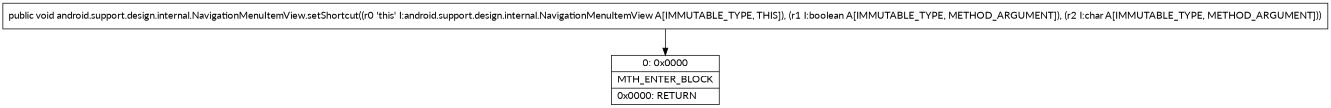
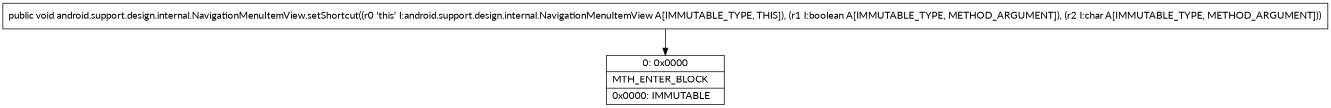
(661, 96) -> (665, 96)
